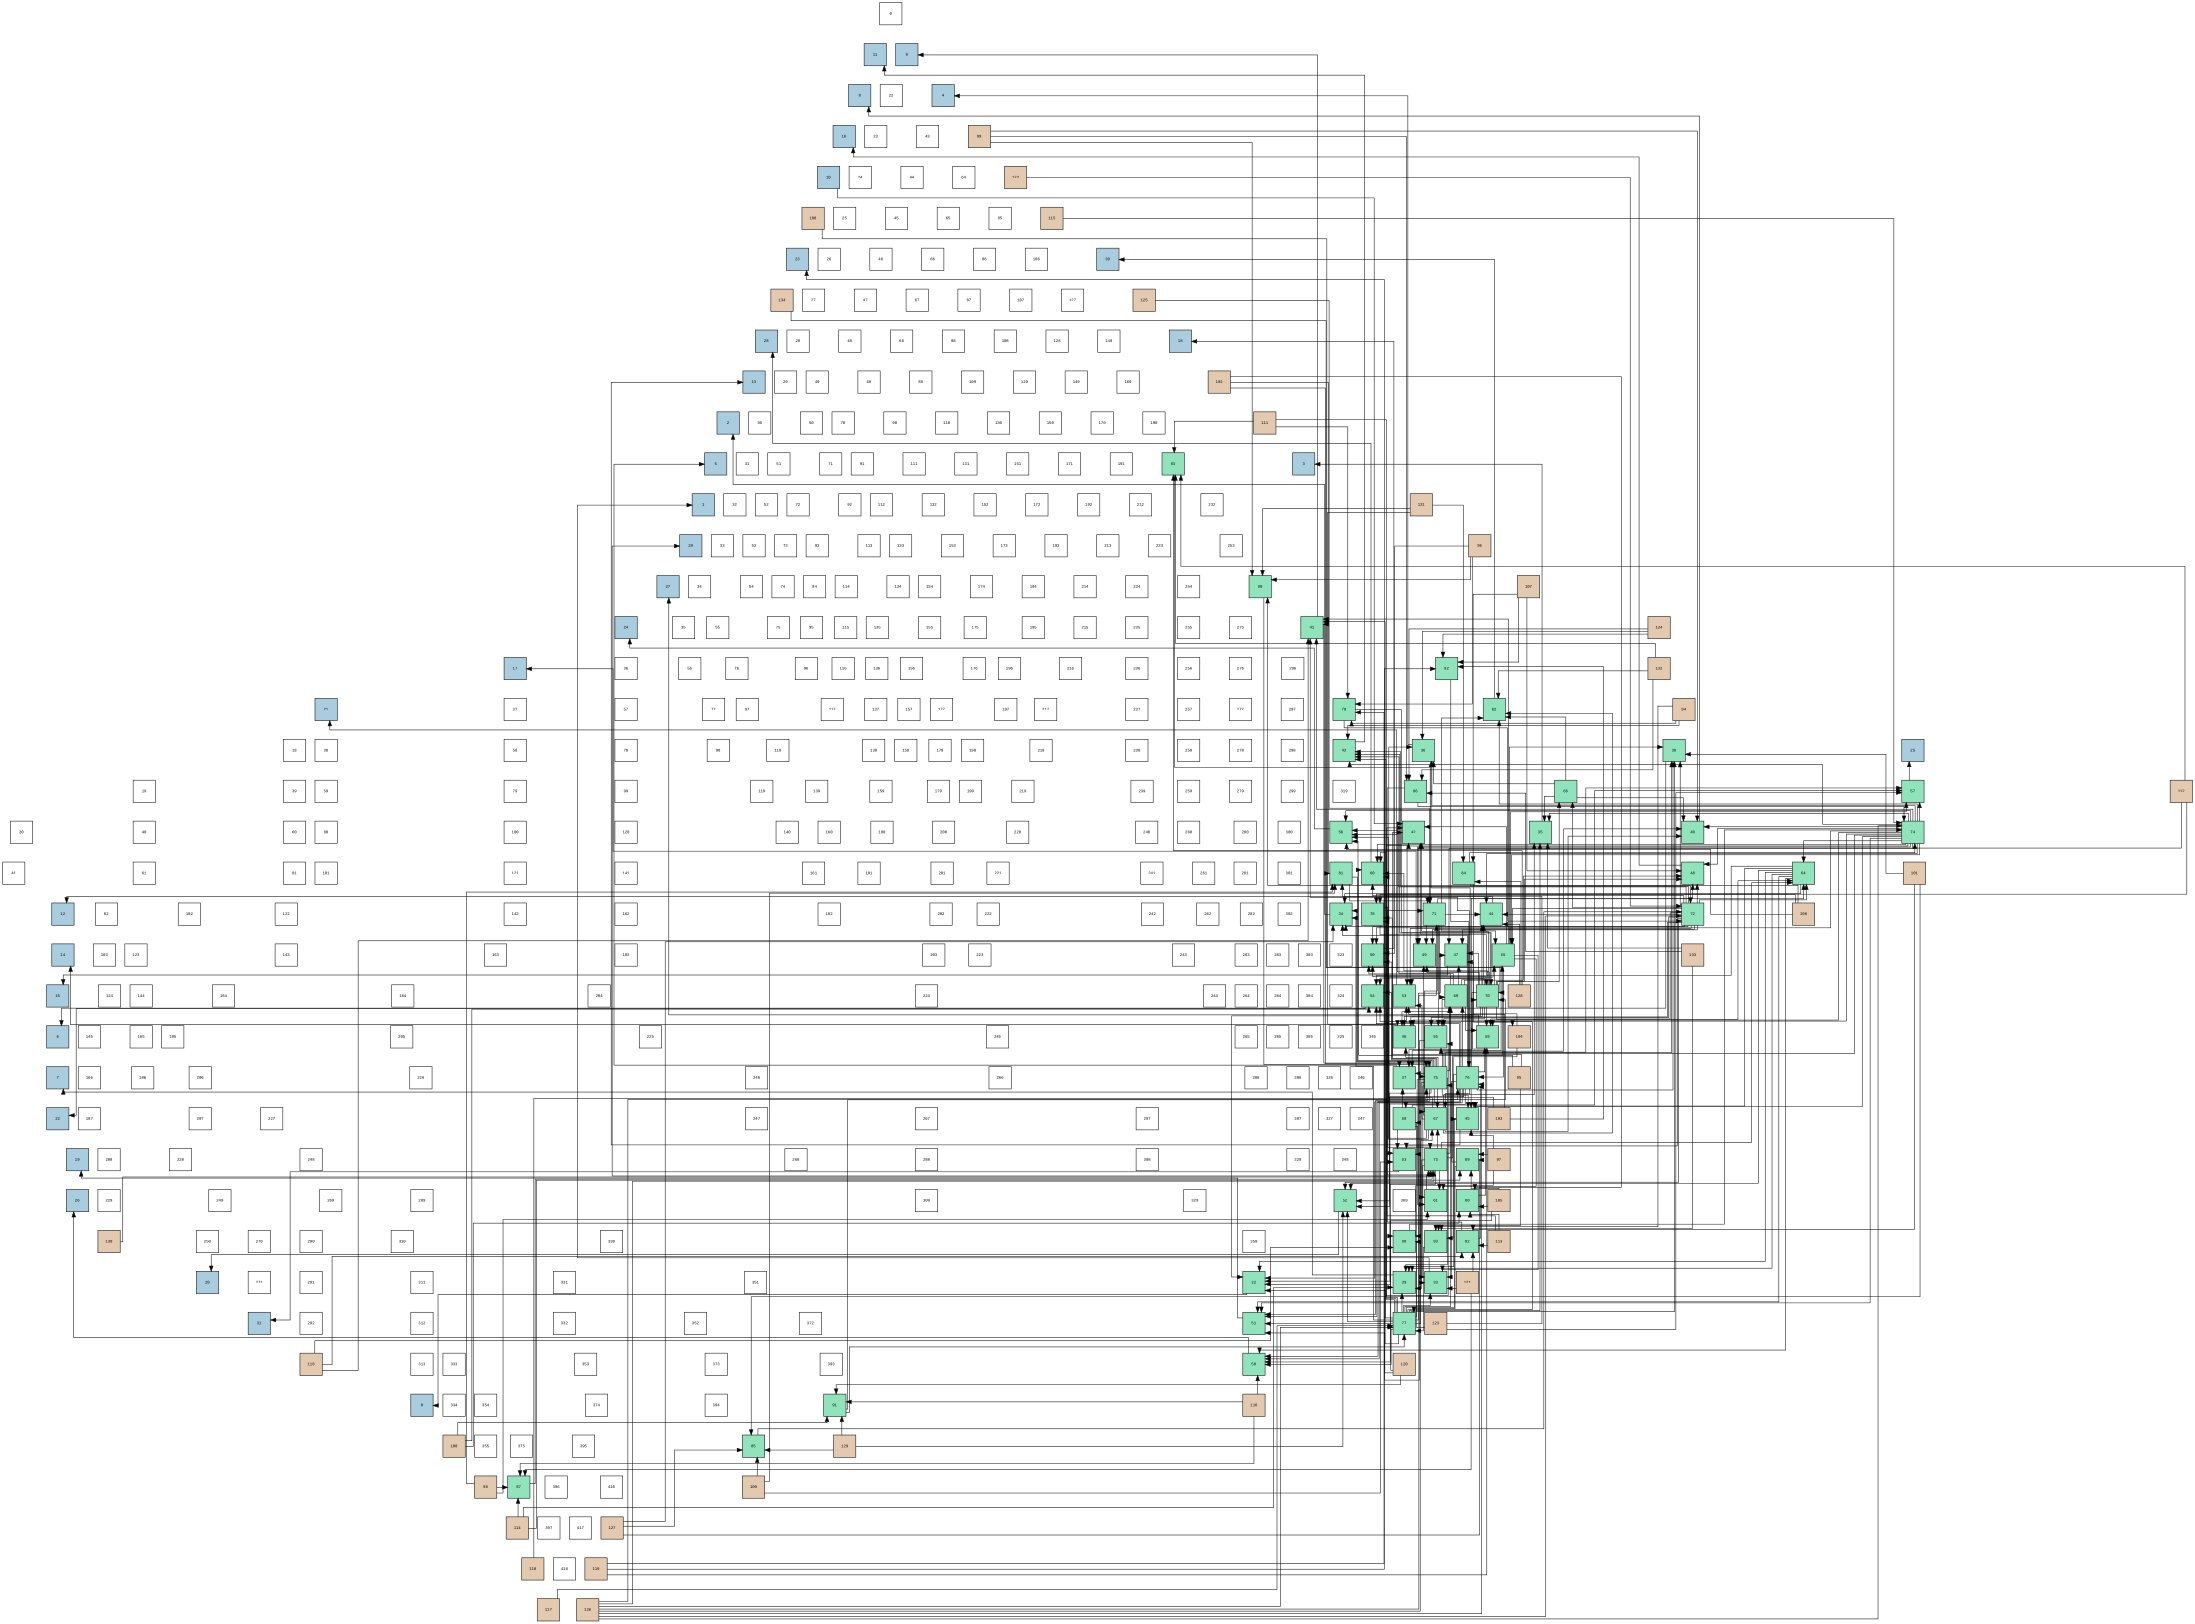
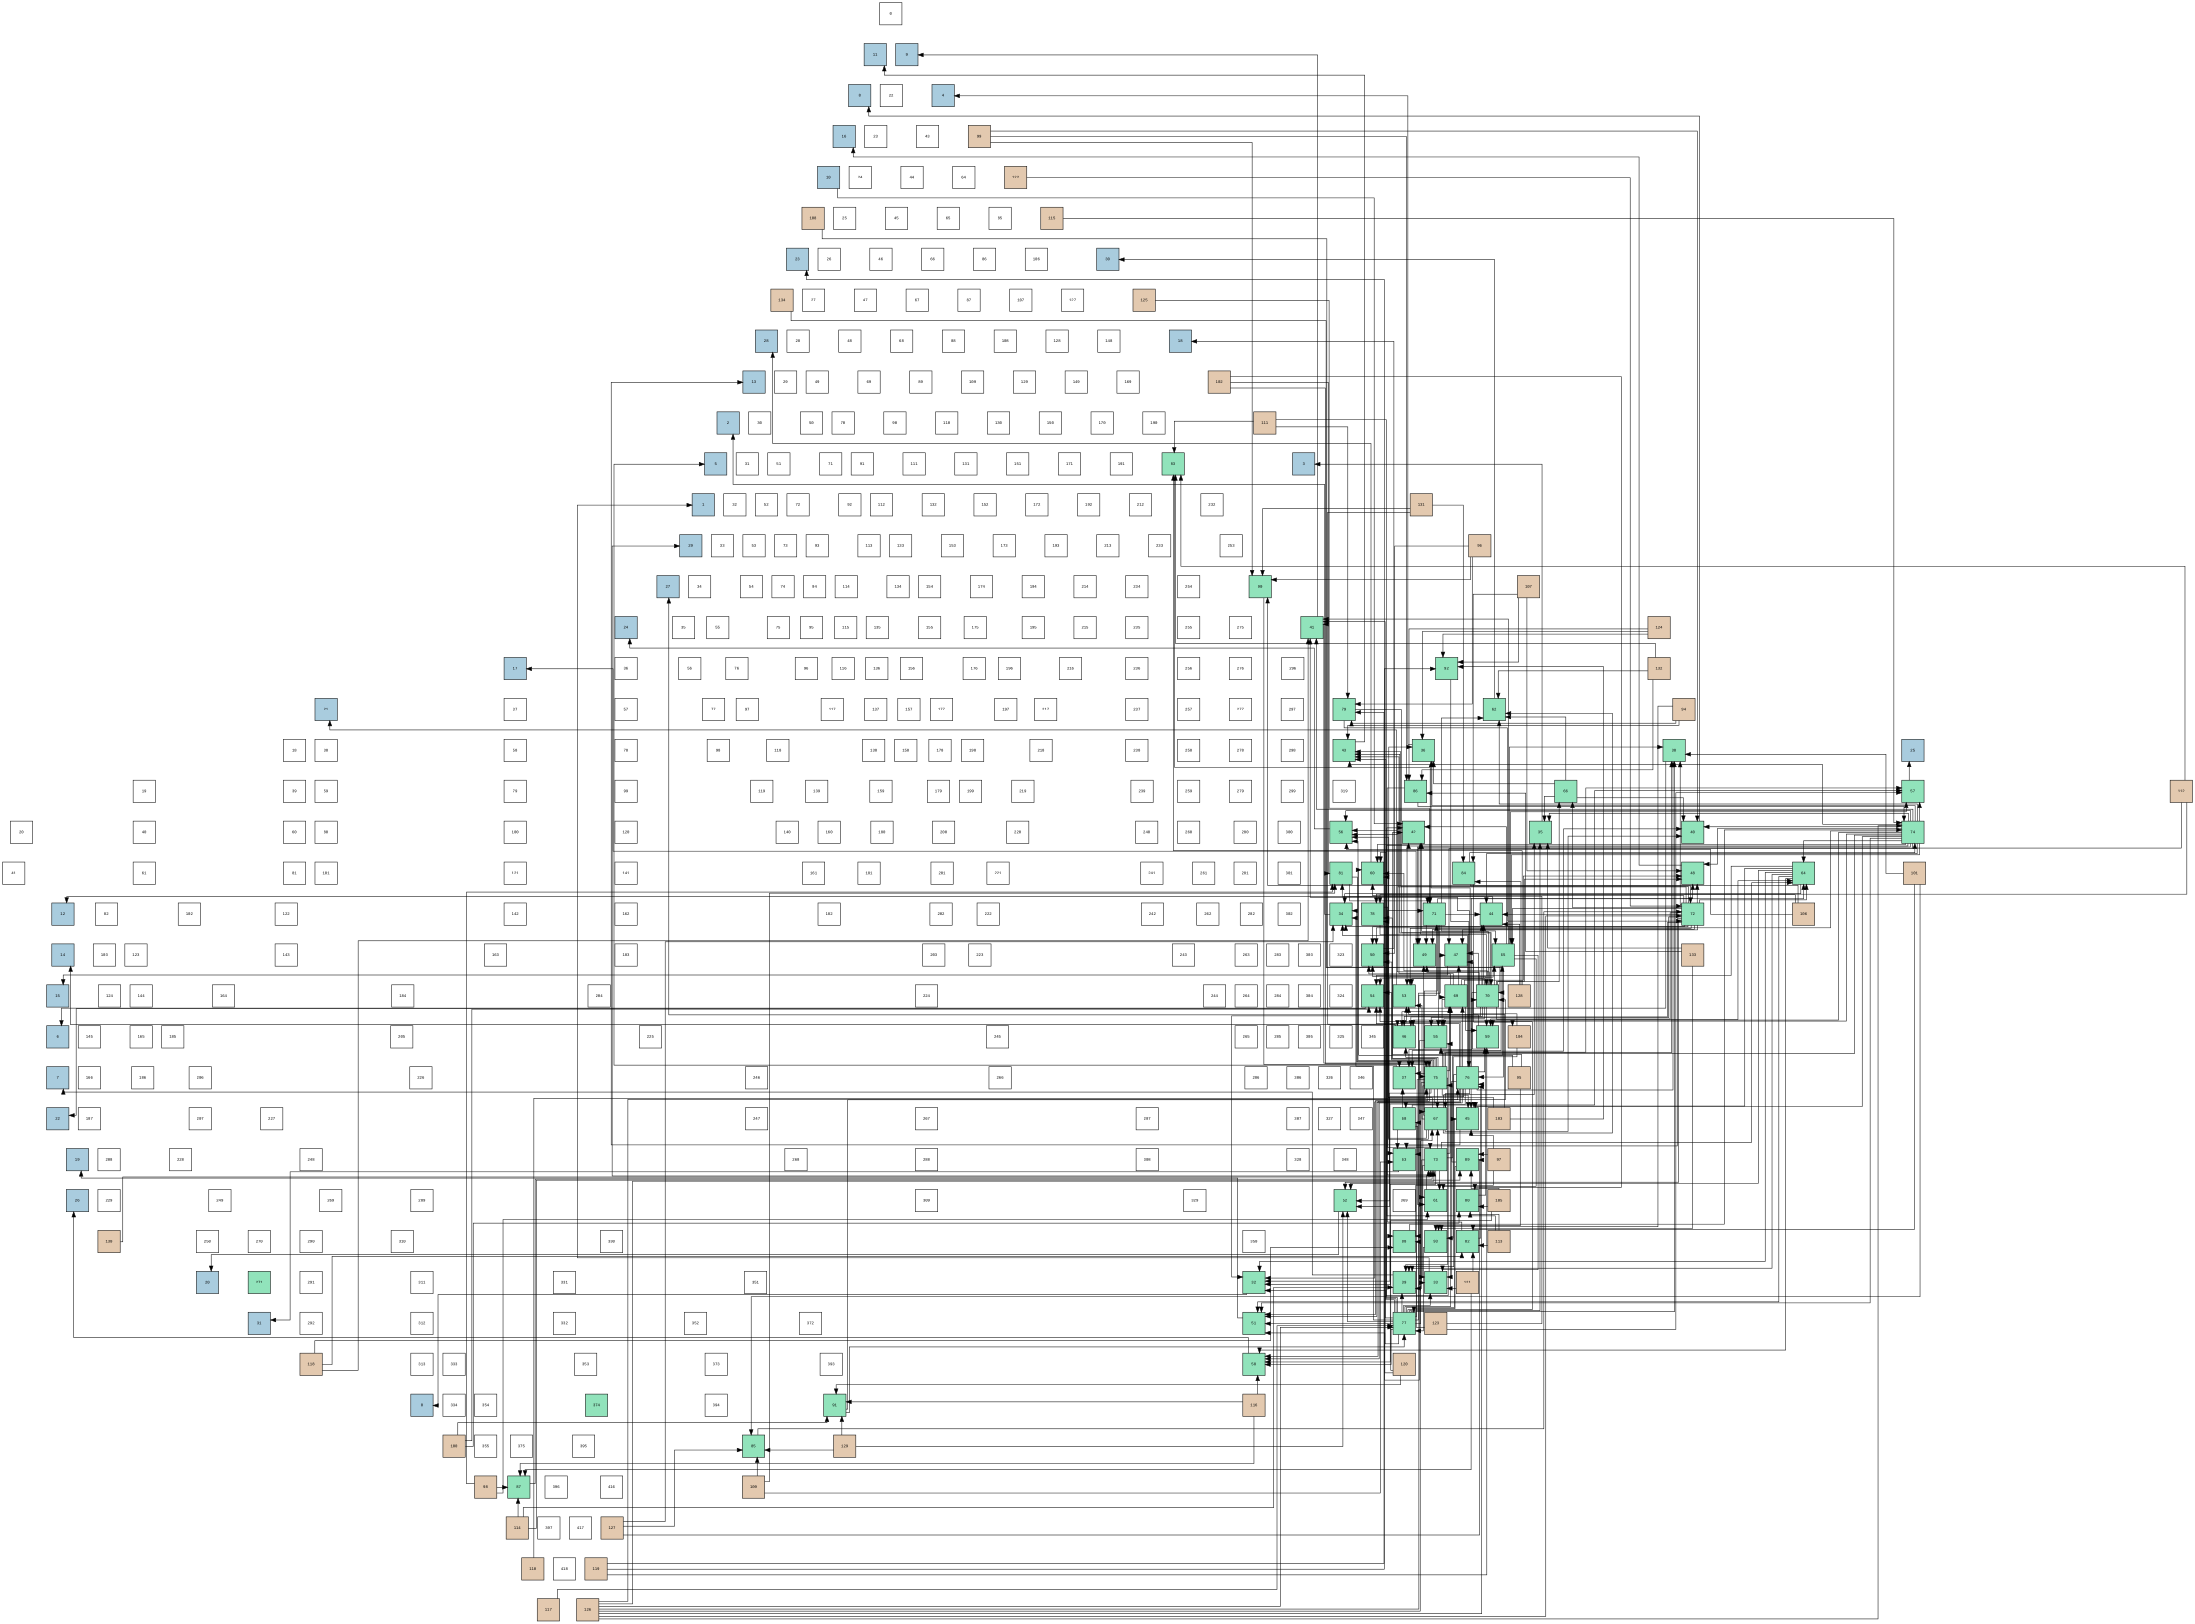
(259, 1282) -> (259, 1282)
(597, 1405) -> (597, 1405)
